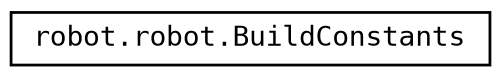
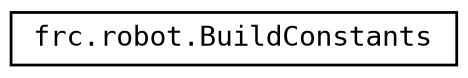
(251, 39) -> (234, 39)
